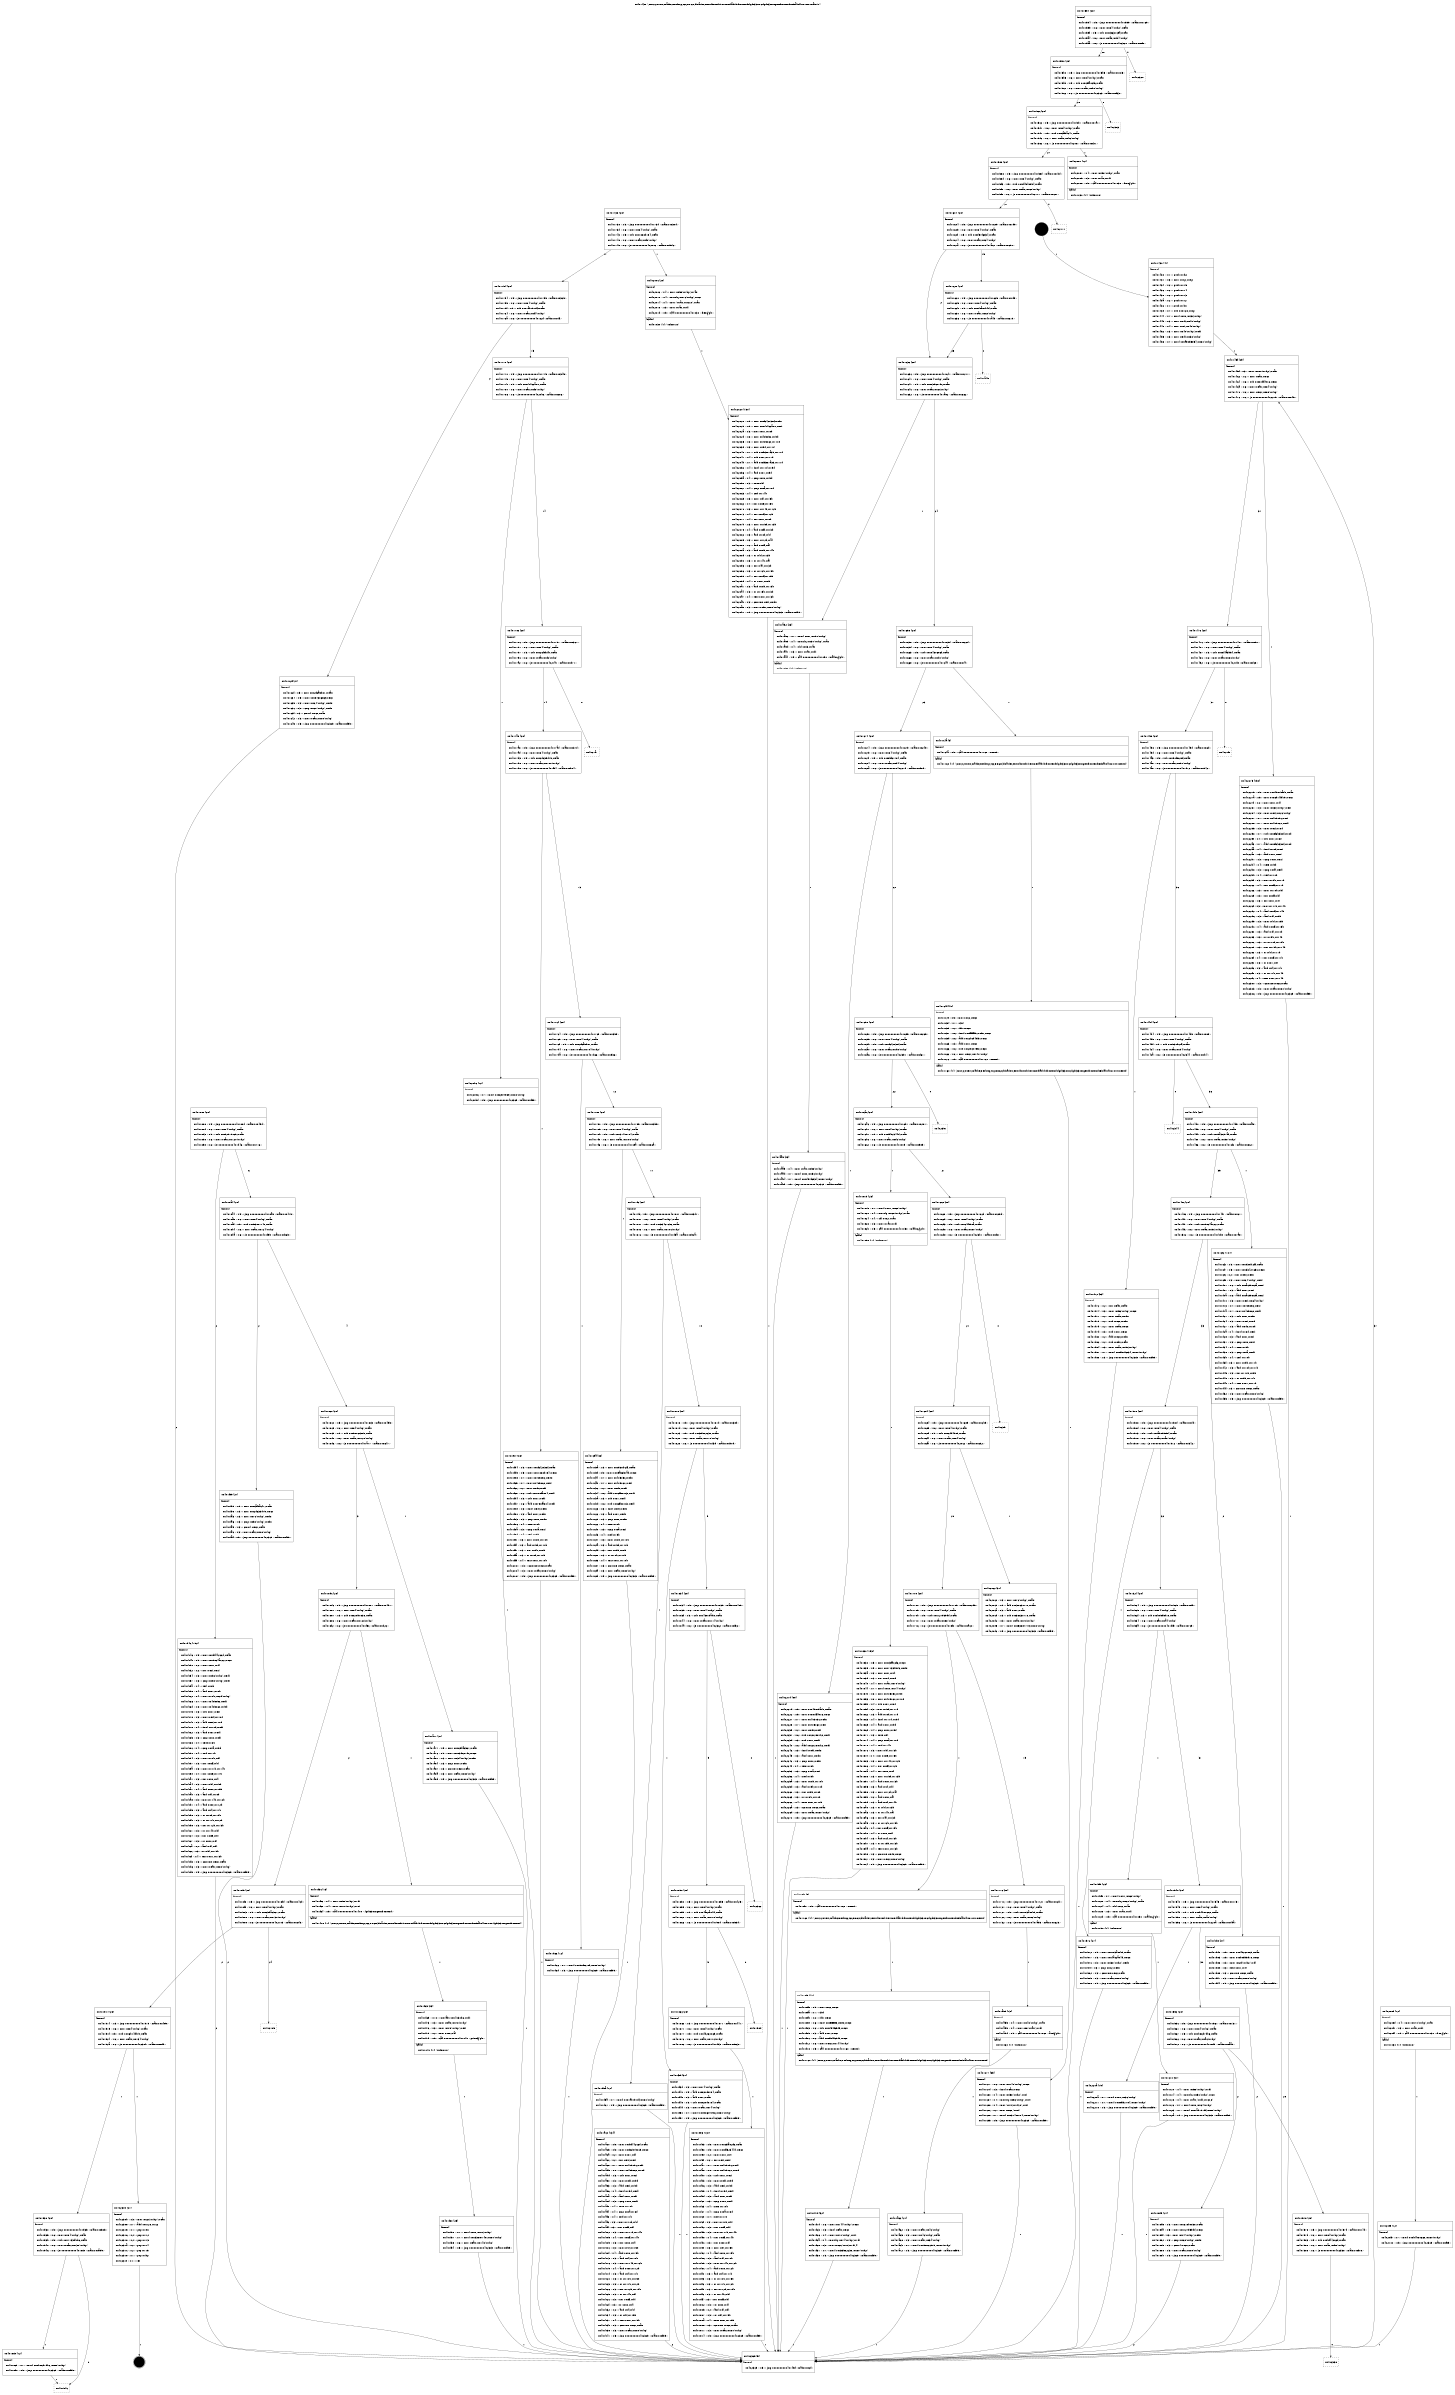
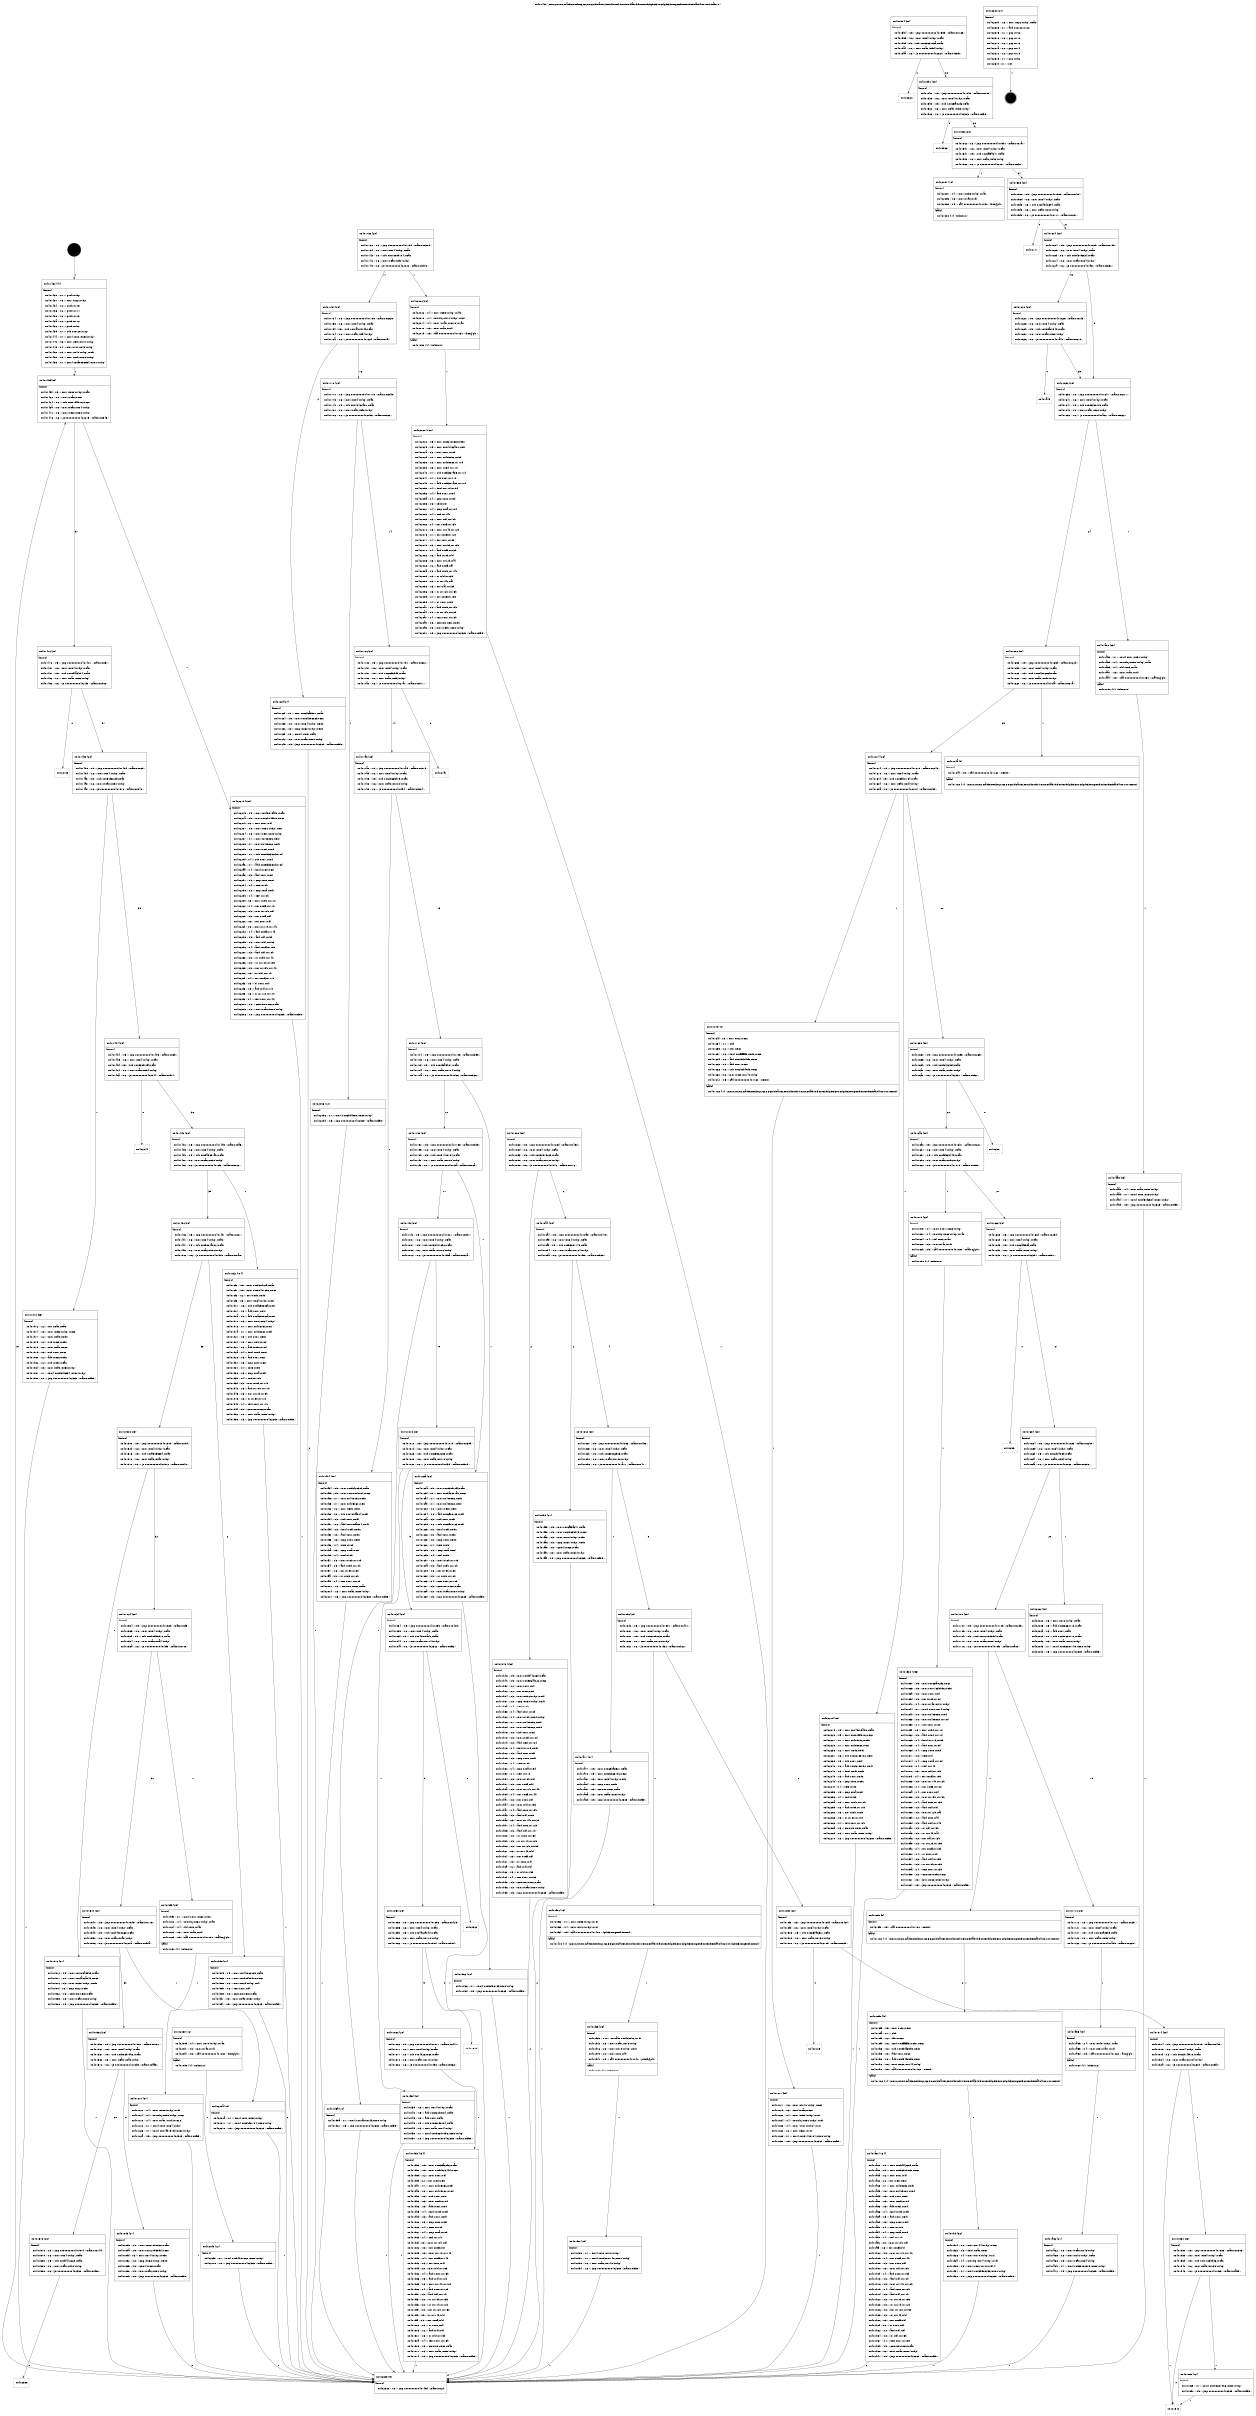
(1031, 884) -> (856, 907)
(270, 1962) -> (815, 1983)
(136, 2125) -> (1164, 2236)
